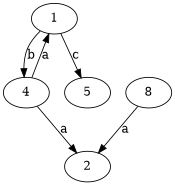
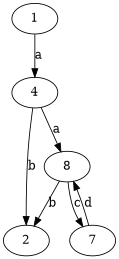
(31, 56) -> (39, 56)
(39, 60) -> (49, 126)
(88, 93) -> none
(64, 130) -> (32, 167)
(125, 130) -> (53, 204)
none -> (93, 241)
